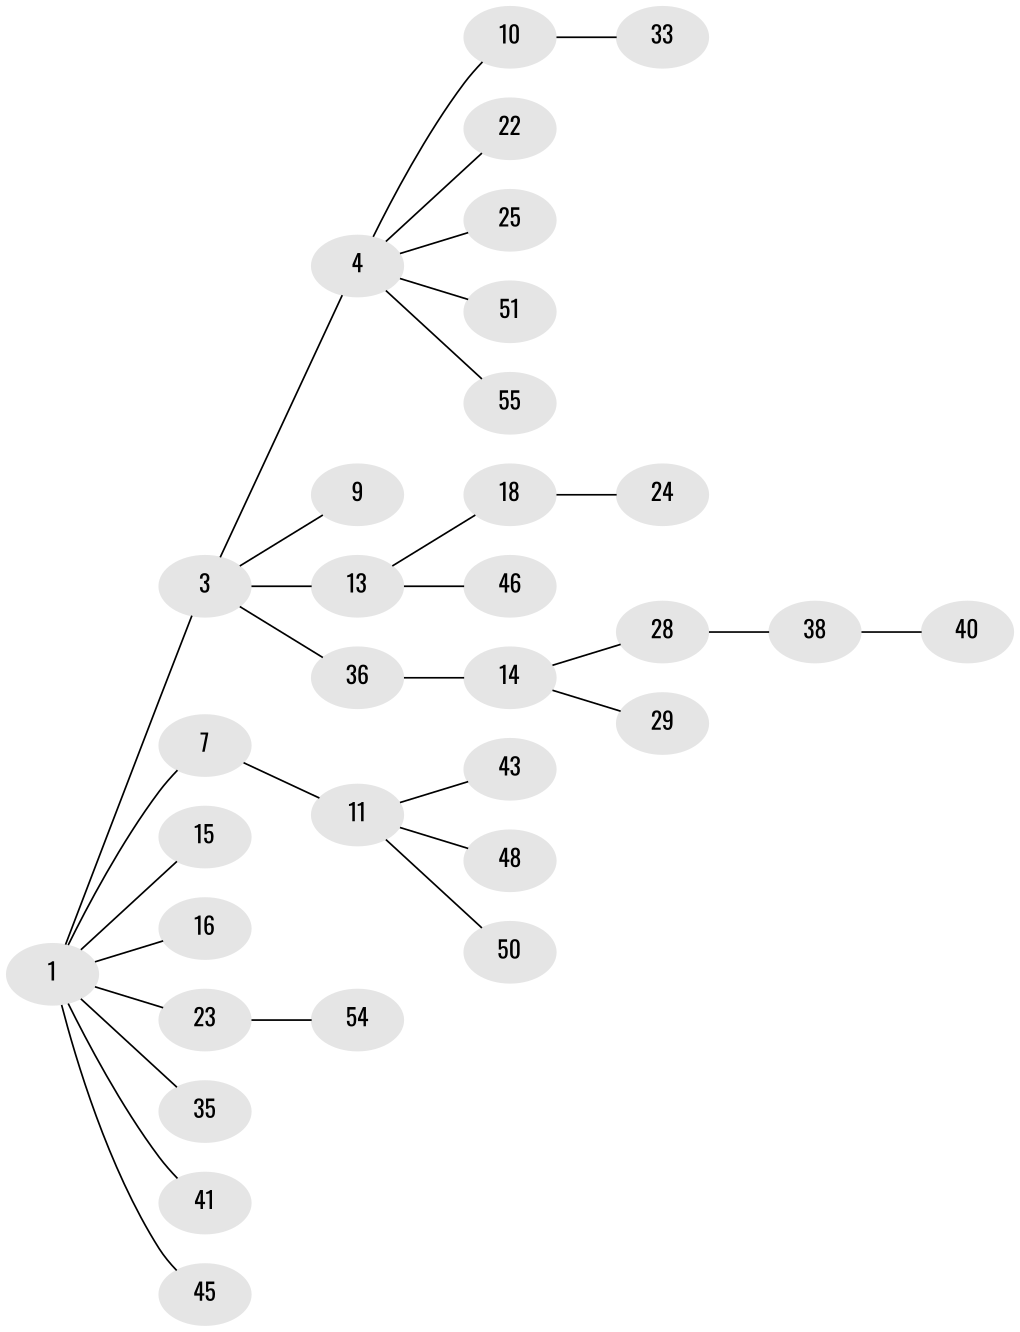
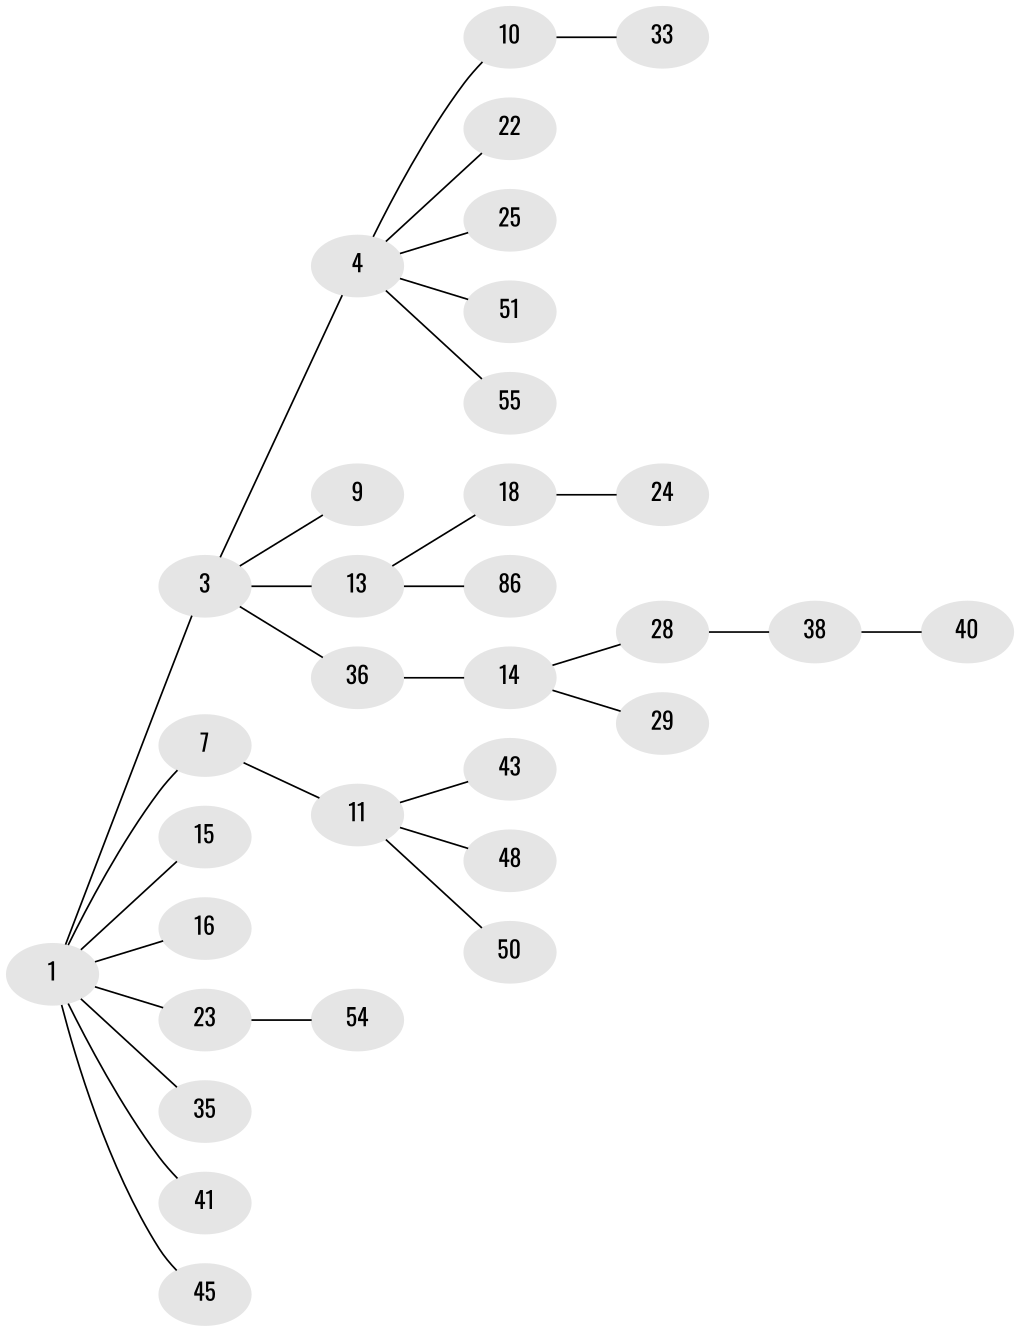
(510, 586) -> (510, 586)
